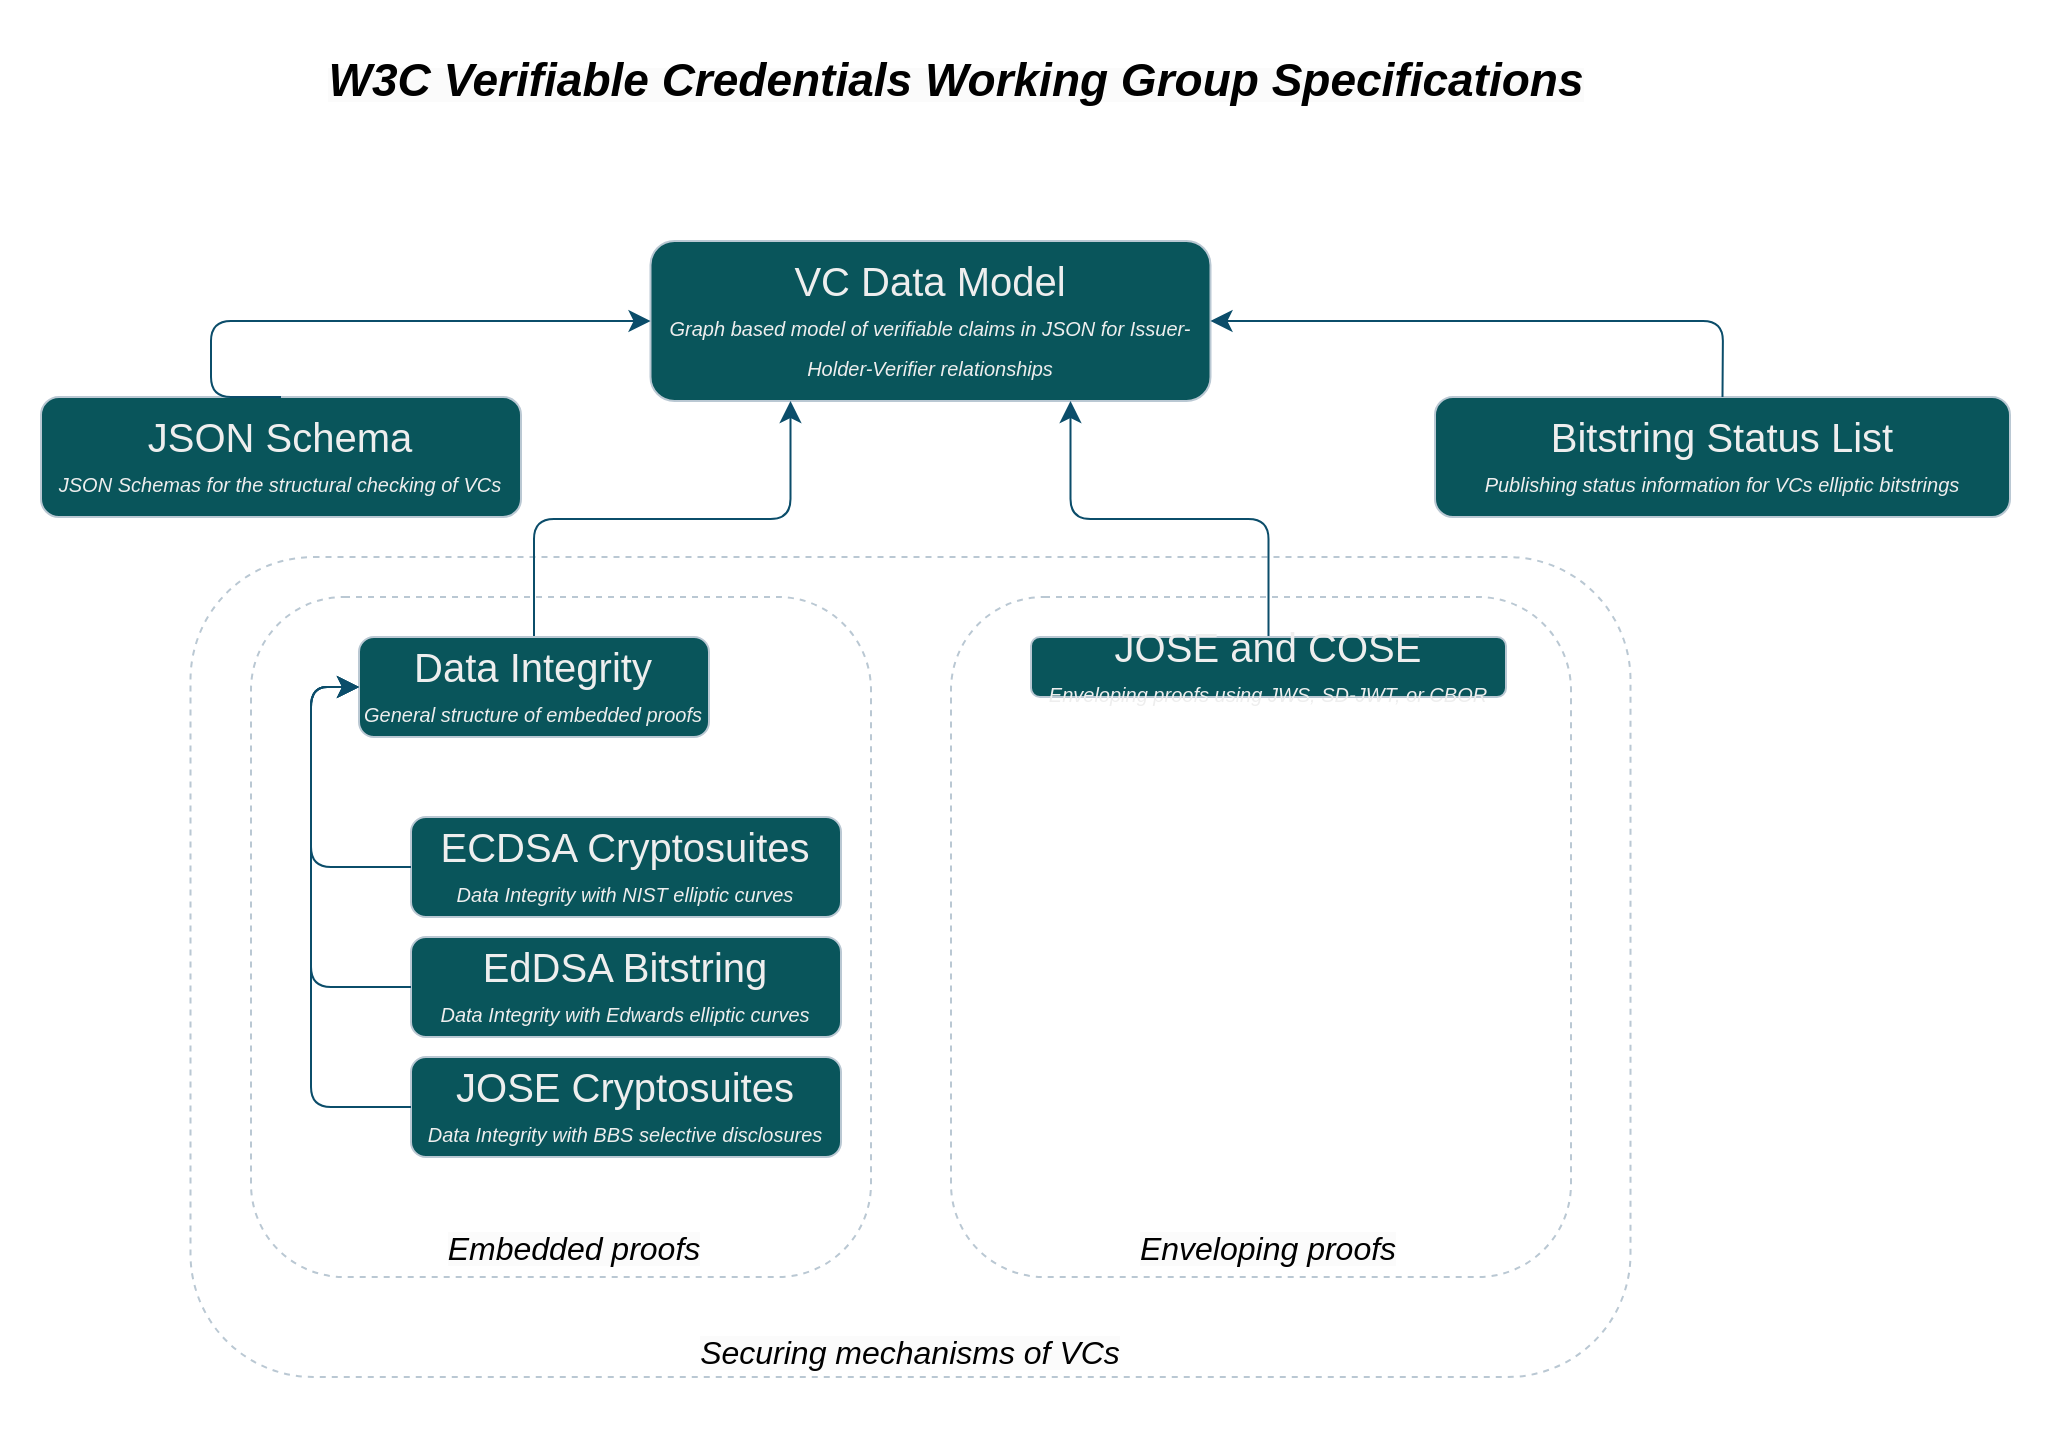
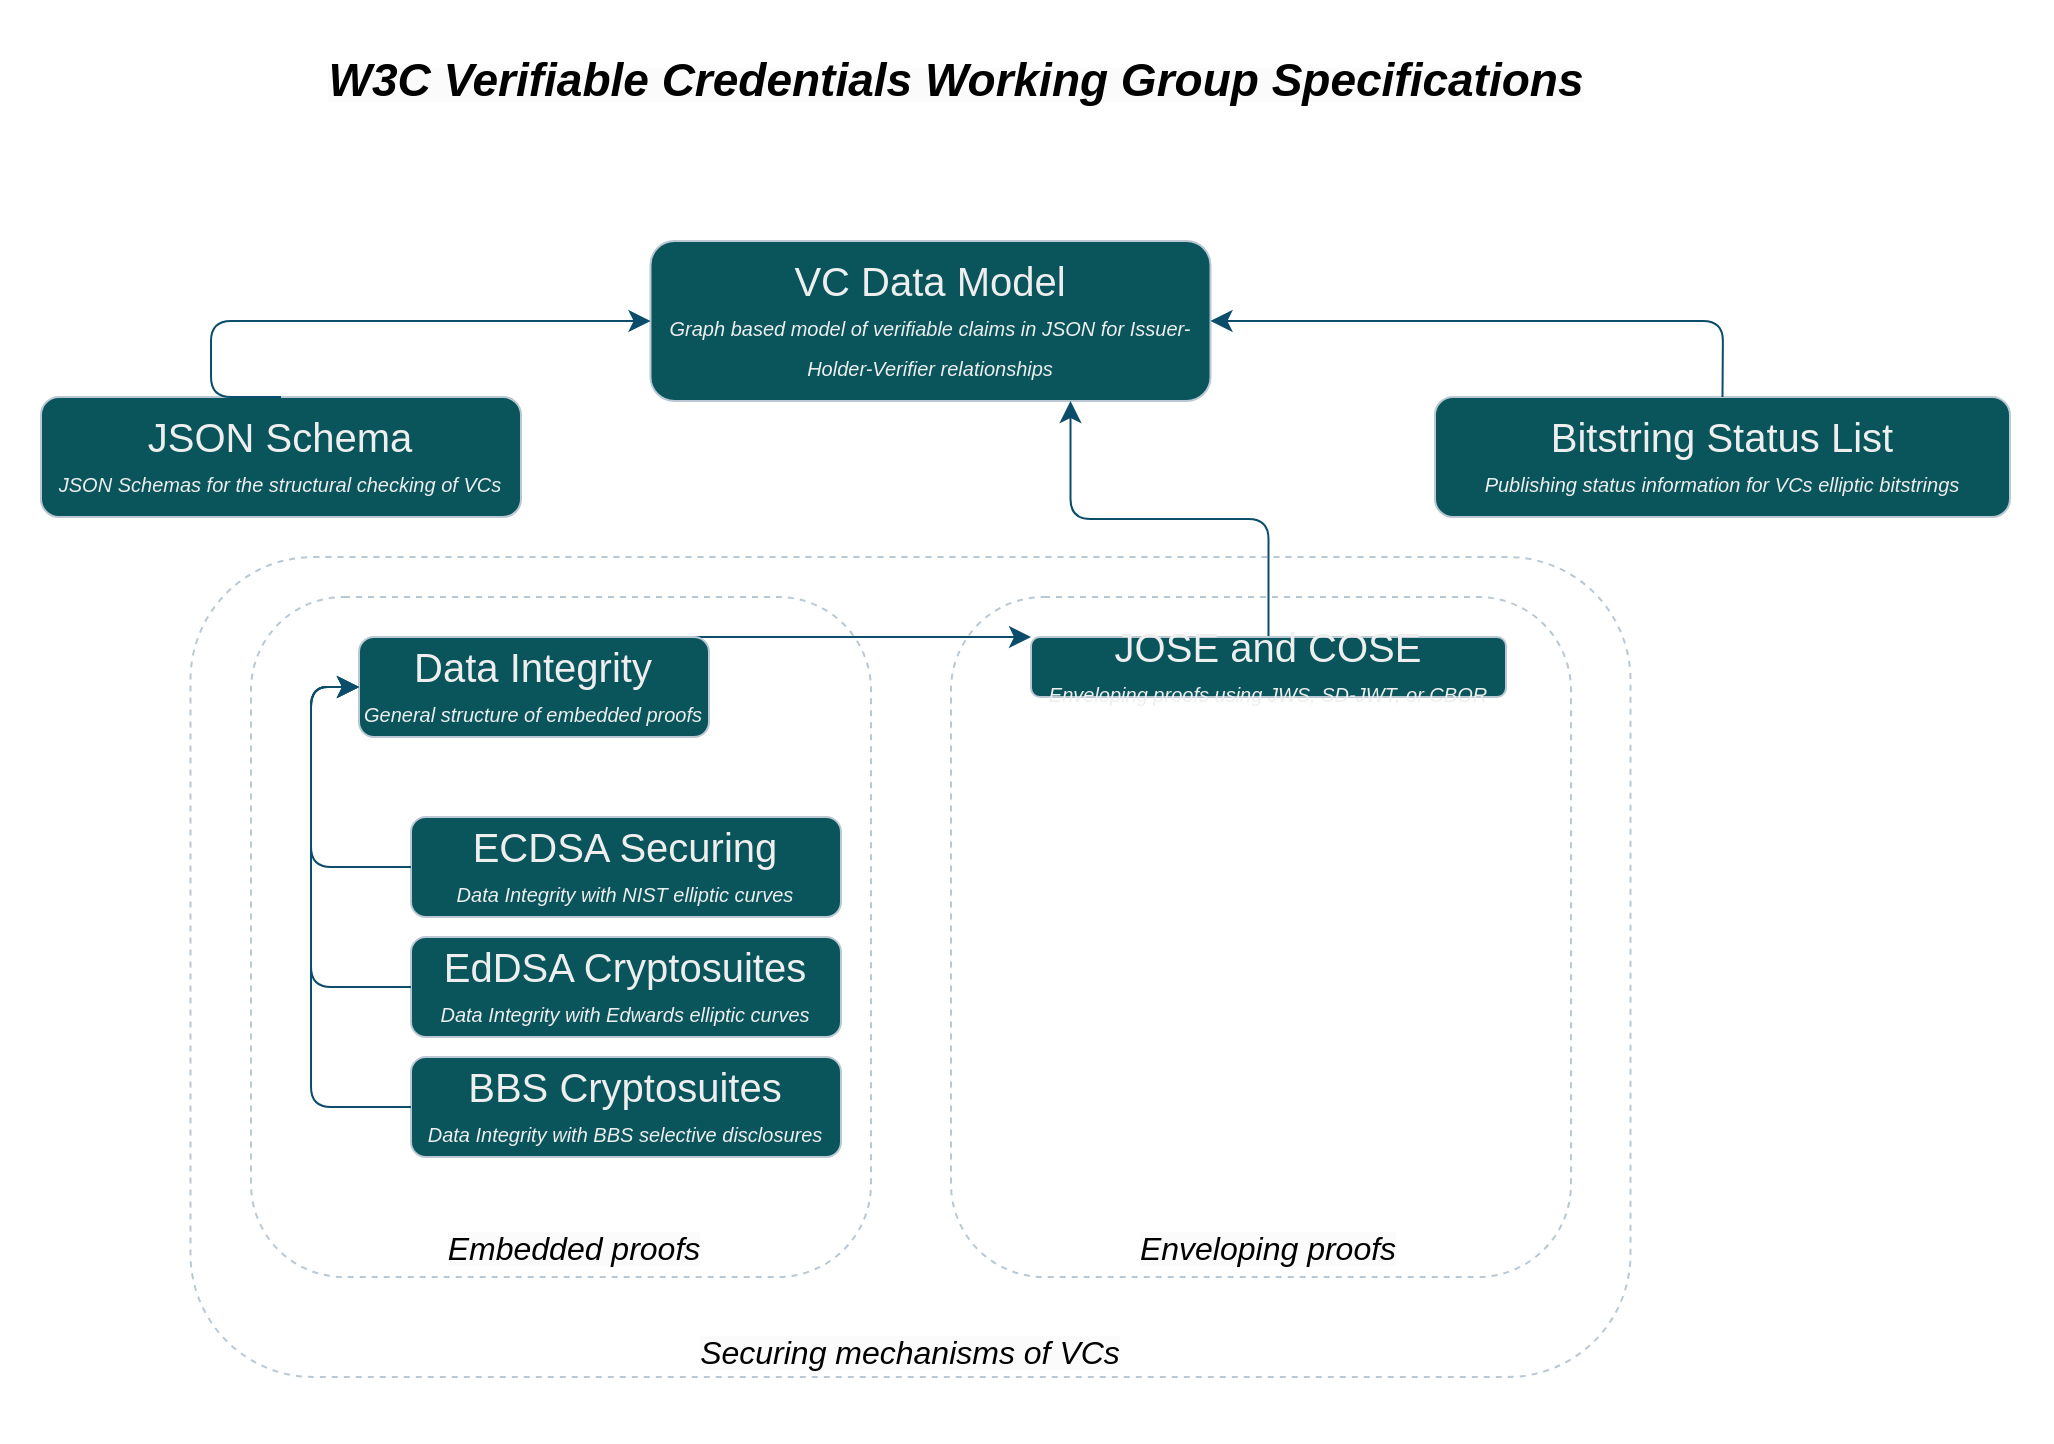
(654, 519) -> (856, 637)
(626, 867) -> (626, 867)
(626, 987) -> (626, 987)
(626, 1107) -> (626, 1107)
